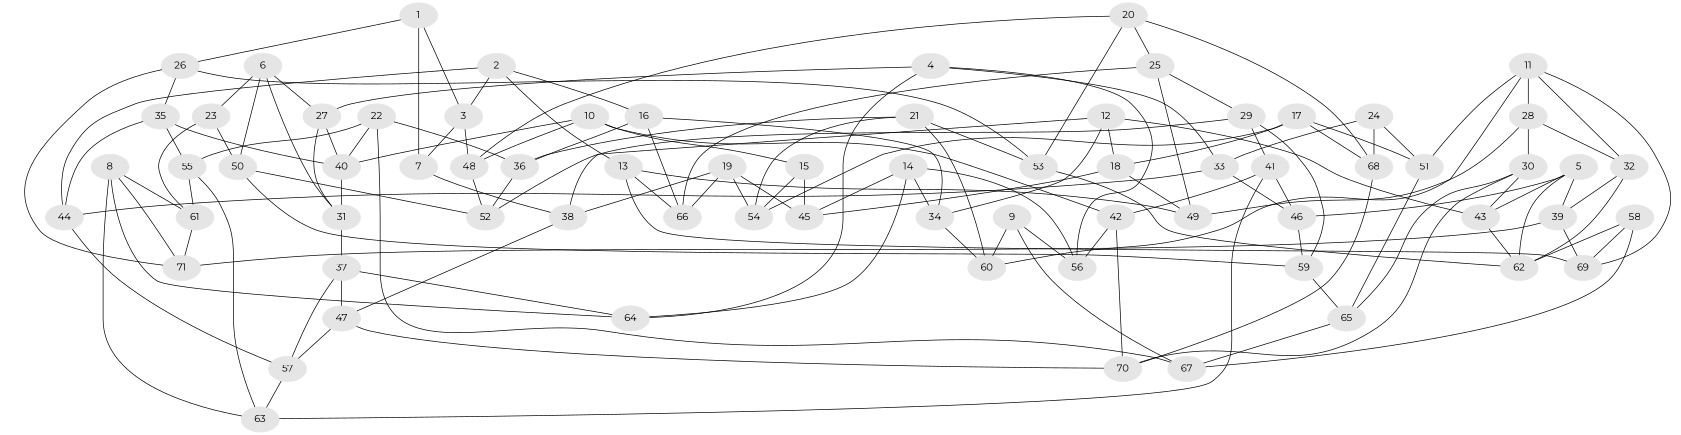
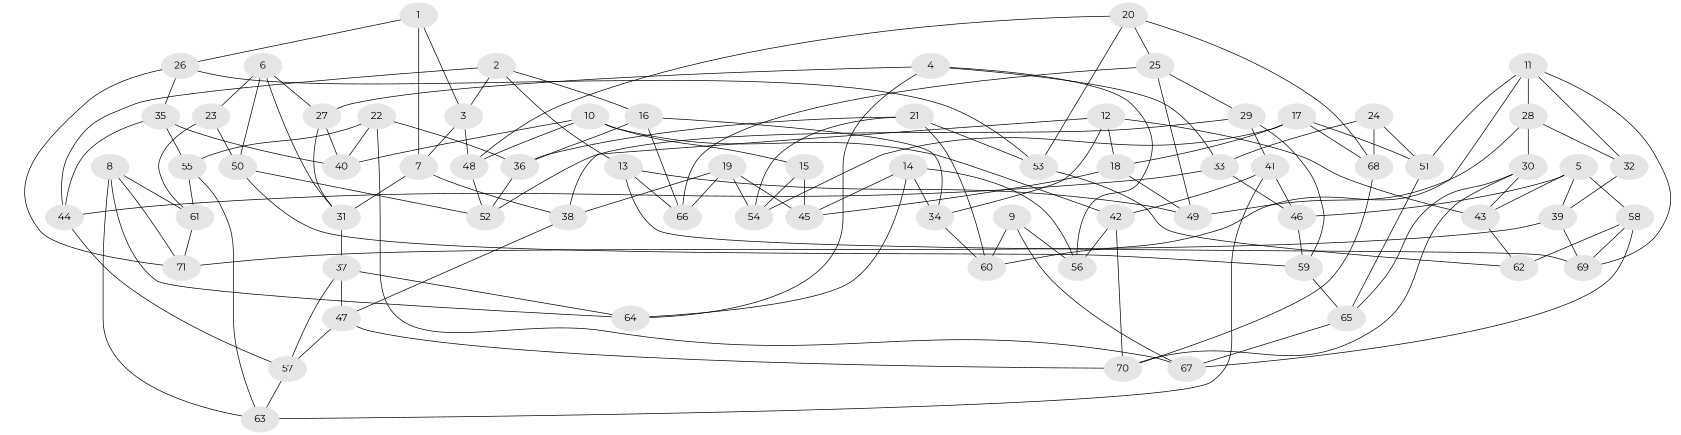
(342, 192) -> (385, 189)
(1531, 209) -> (1607, 192)
(1586, 227) -> none
